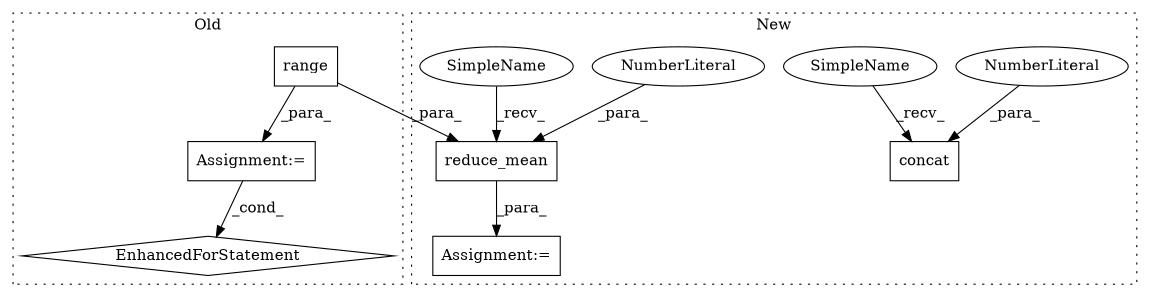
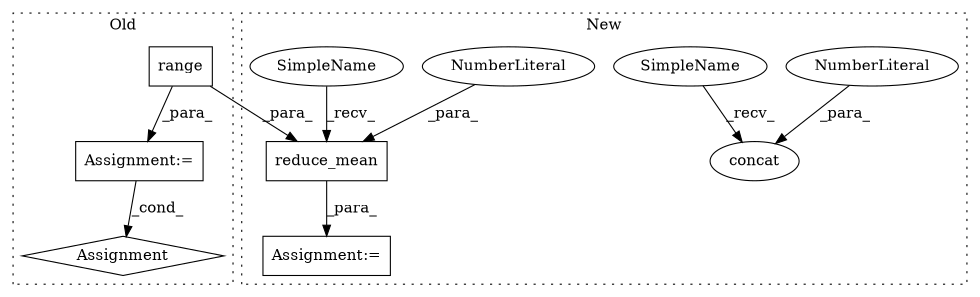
(924, 161) -> (755, 161)
(208, 256) -> (123, 256)
